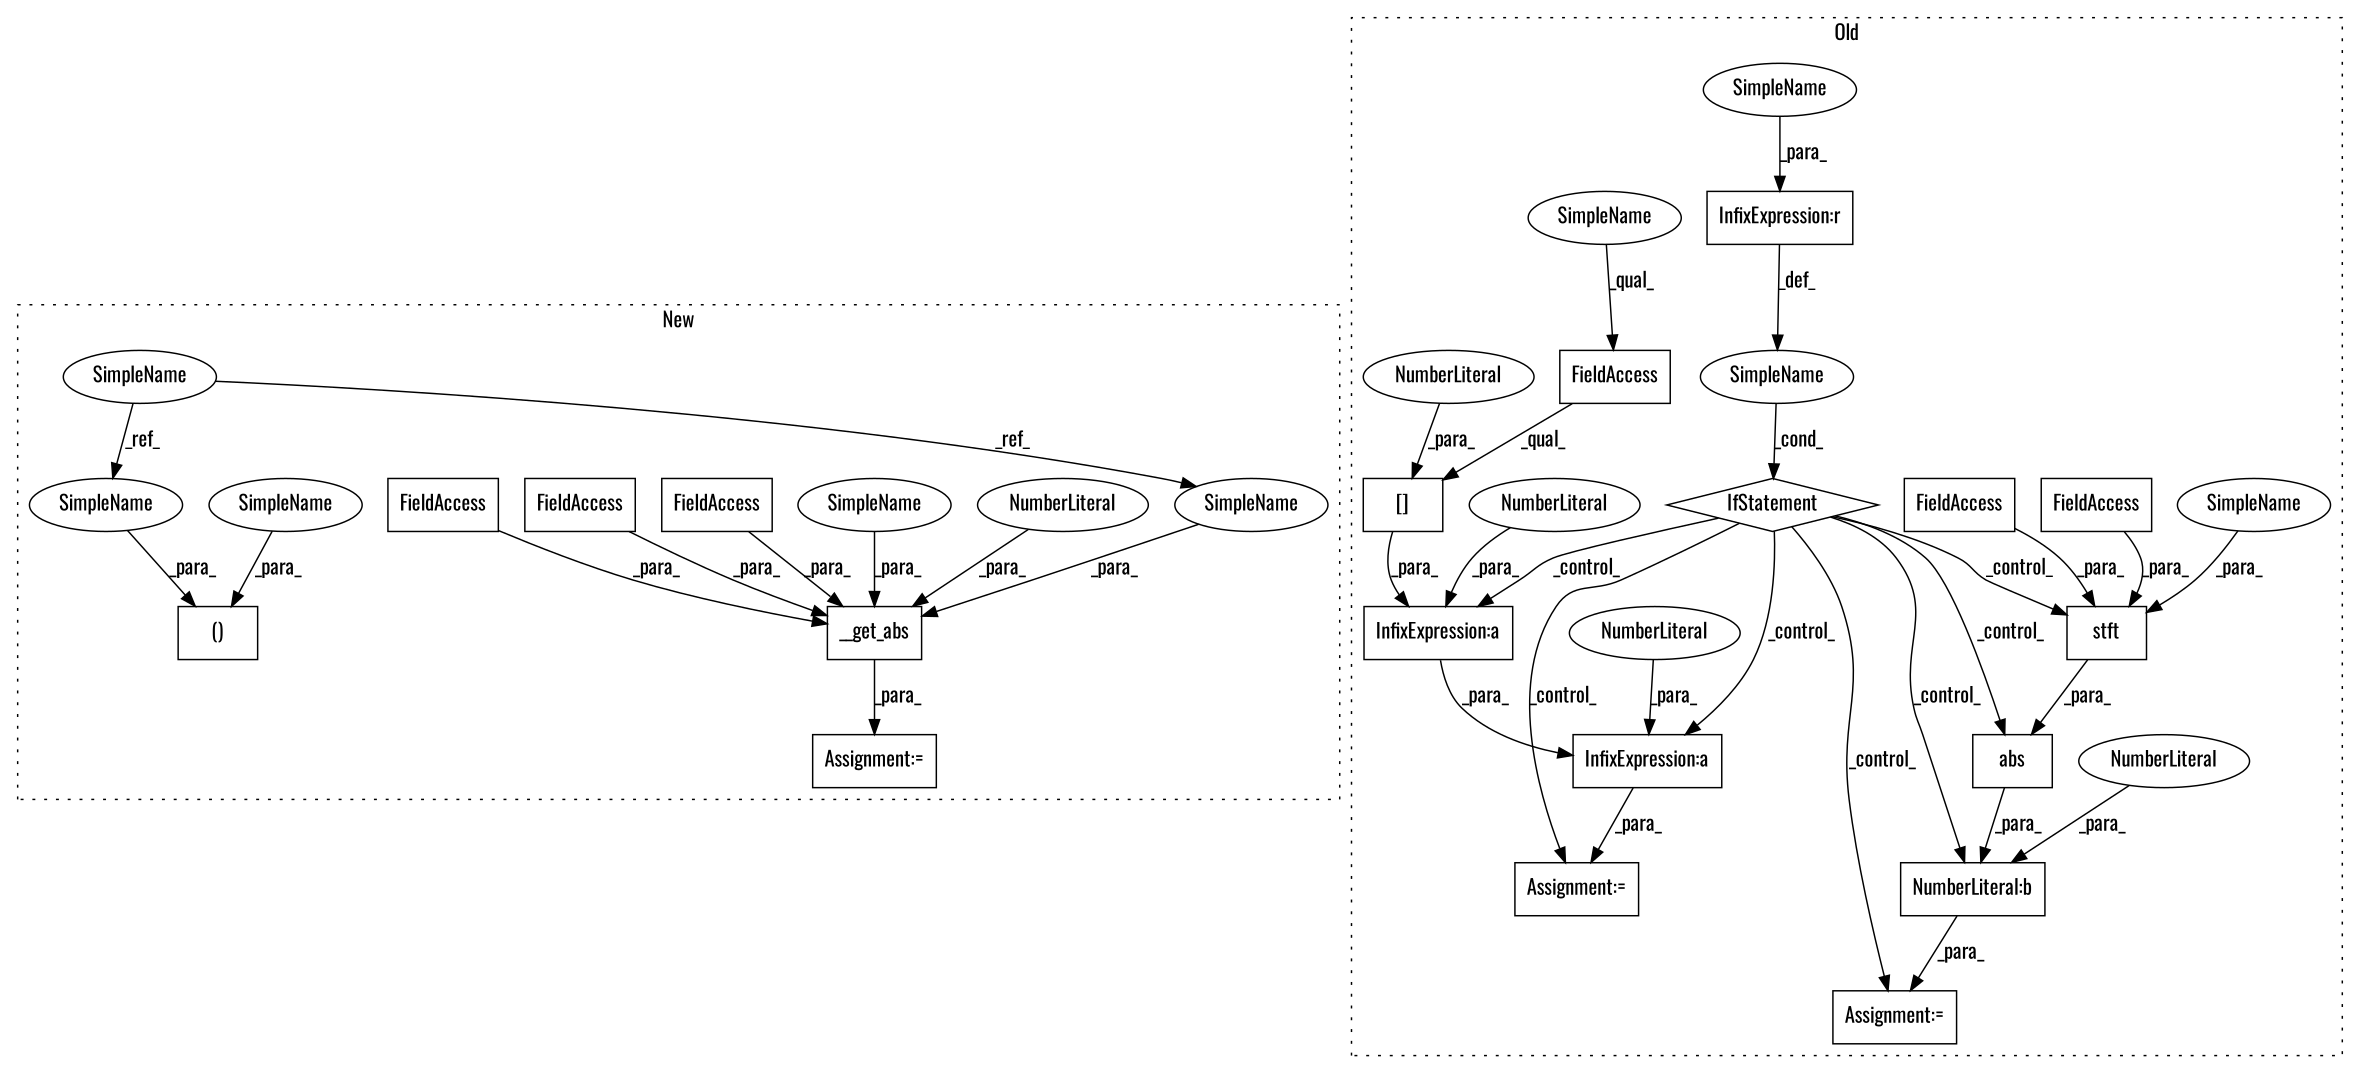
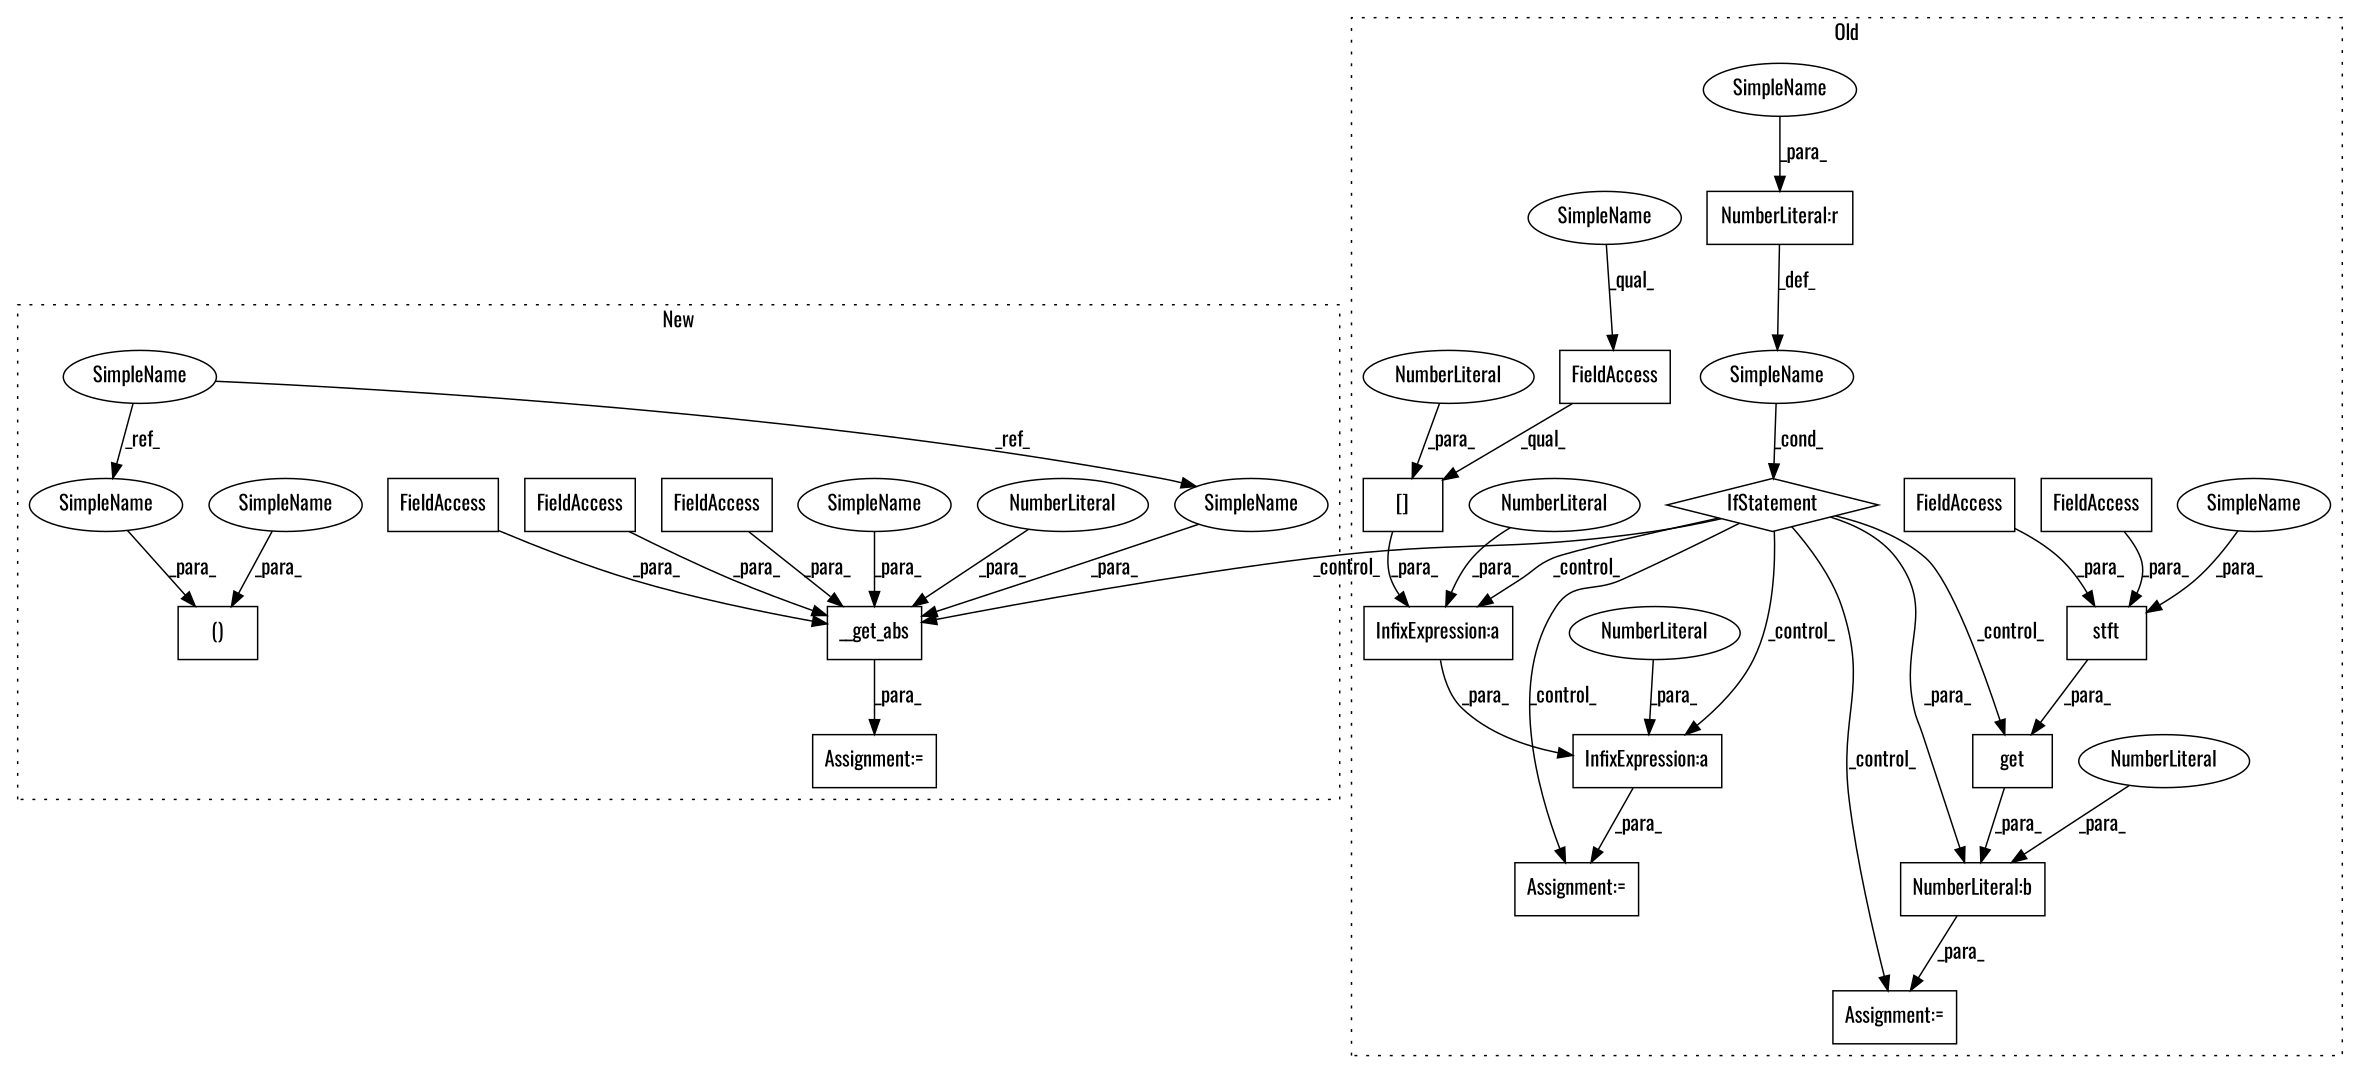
(1780, 218) -> (1780, 218)
(1947, 553) -> (1328, 556)
(1948, 697) -> (1948, 697)
(2013, 761) -> (2013, 761)
